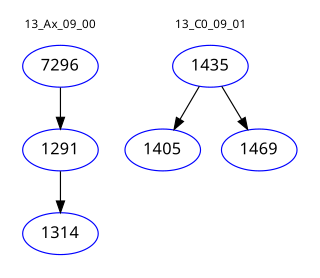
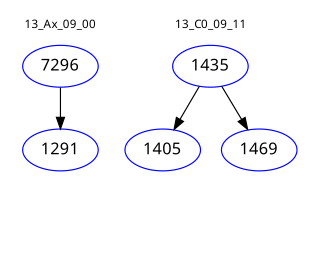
(211, 25) -> (211, 25)
(60, 234) -> none
